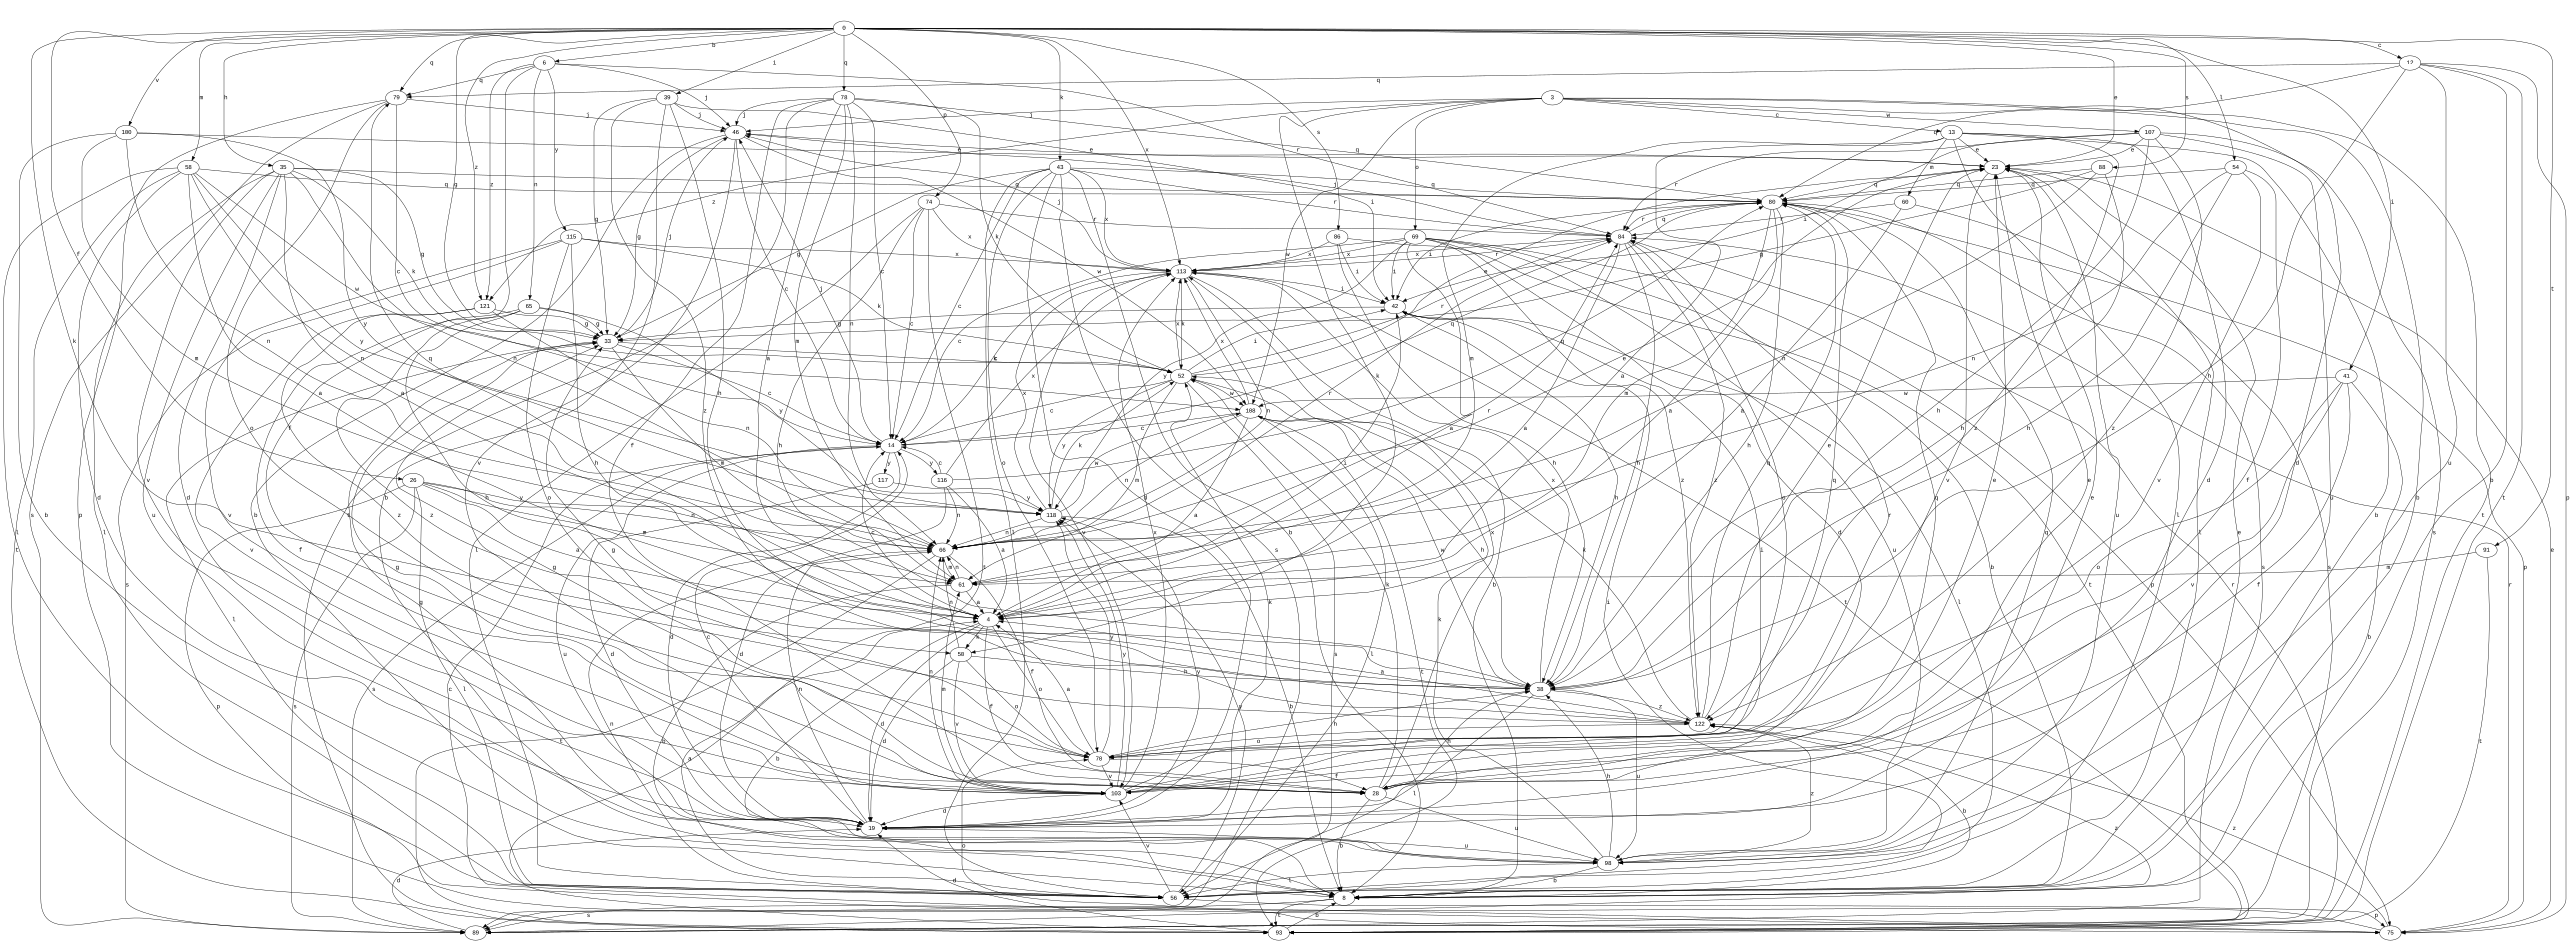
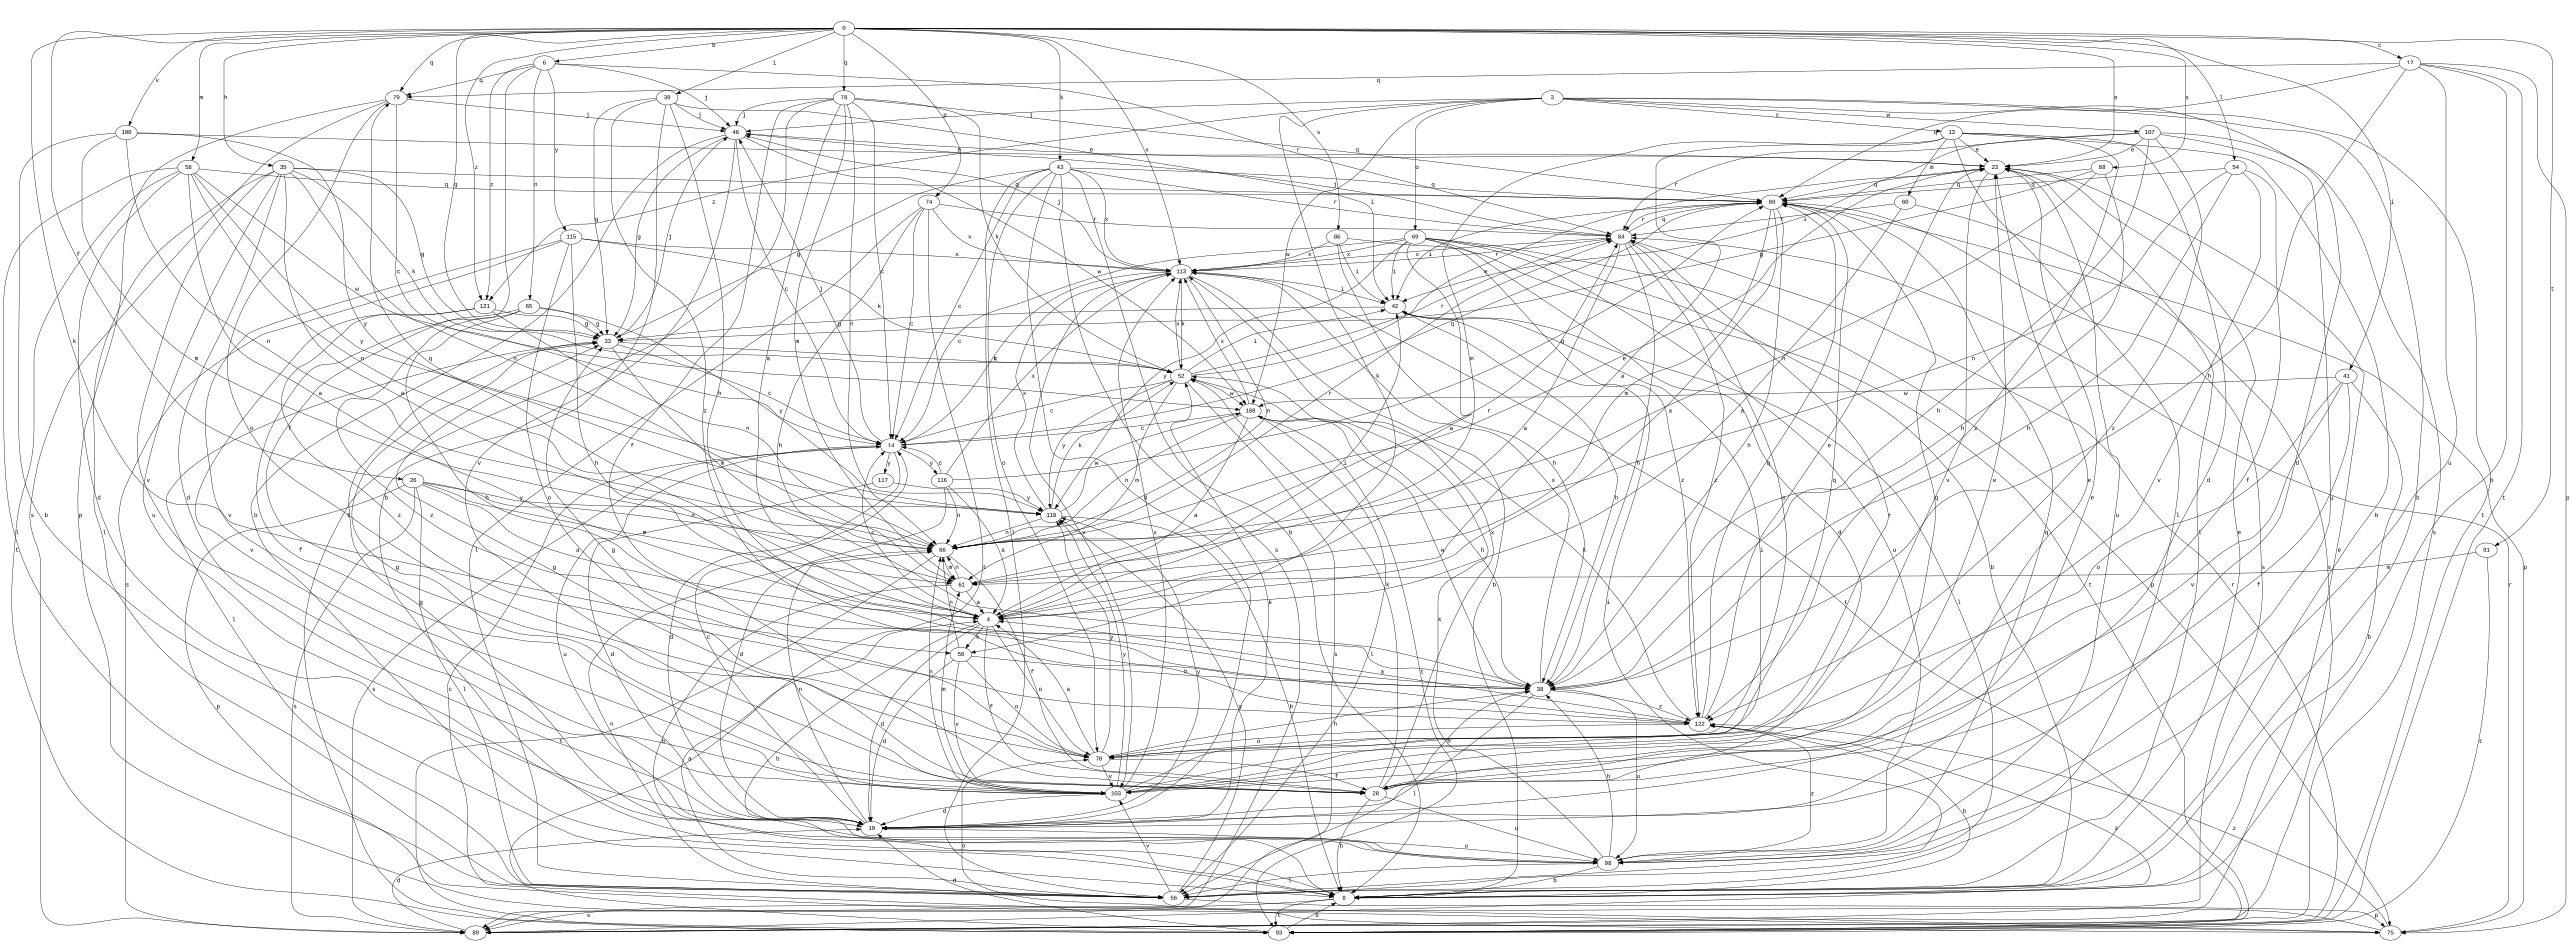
(2534, 486) -> (1903, 919)
